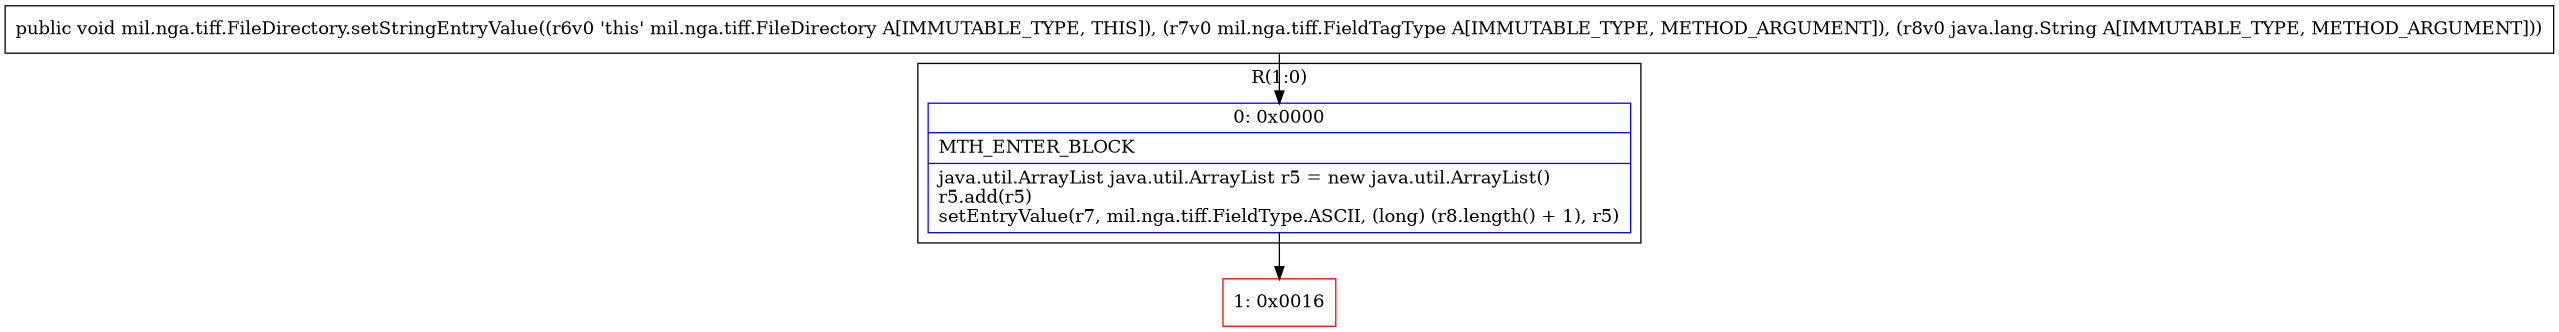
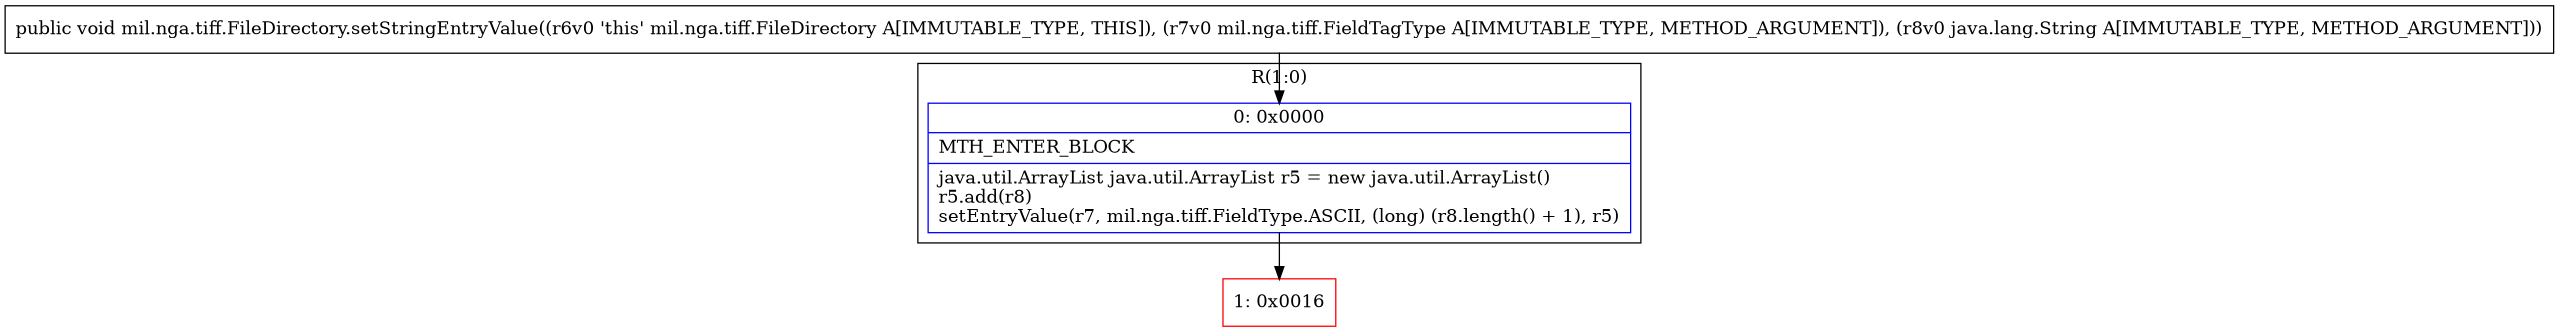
(985, 197) -> (985, 197)
